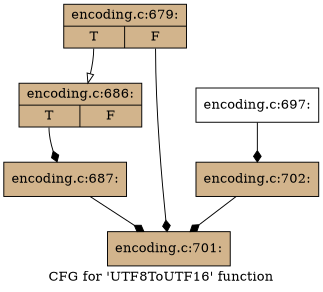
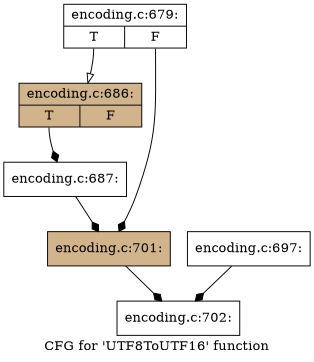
(125, 26) -> (125, 26)
(65, 179) -> (65, 179)
(257, 179) -> (178, 318)
(218, 211) -> (140, 280)
